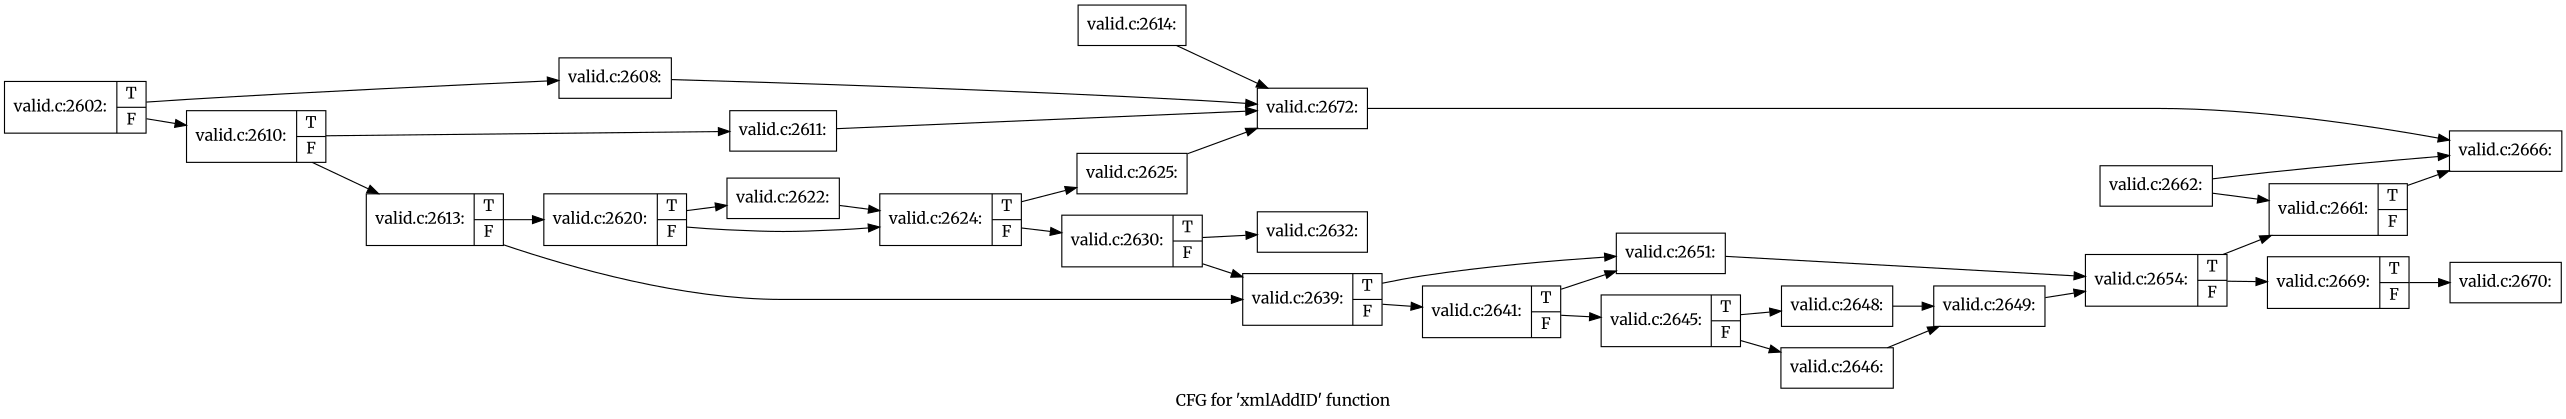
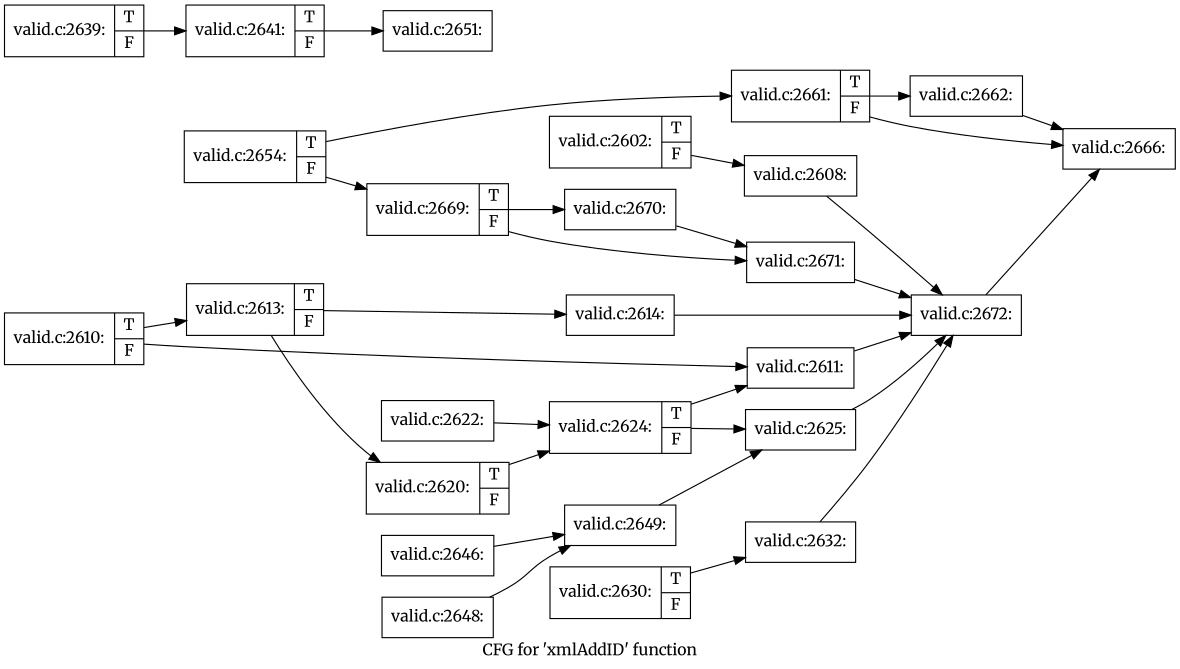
(161, 121) -> none
(2235, 196) -> (884, 96)
(701, 209) -> none
(1036, 230) -> (714, 397)
none -> (801, 262)
(1900, 266) -> none
(1493, 267) -> none
(1217, 269) -> none
(2060, 295) -> (705, 480)
(864, 299) -> (439, 312)
(1671, 321) -> none
none -> (887, 436)
